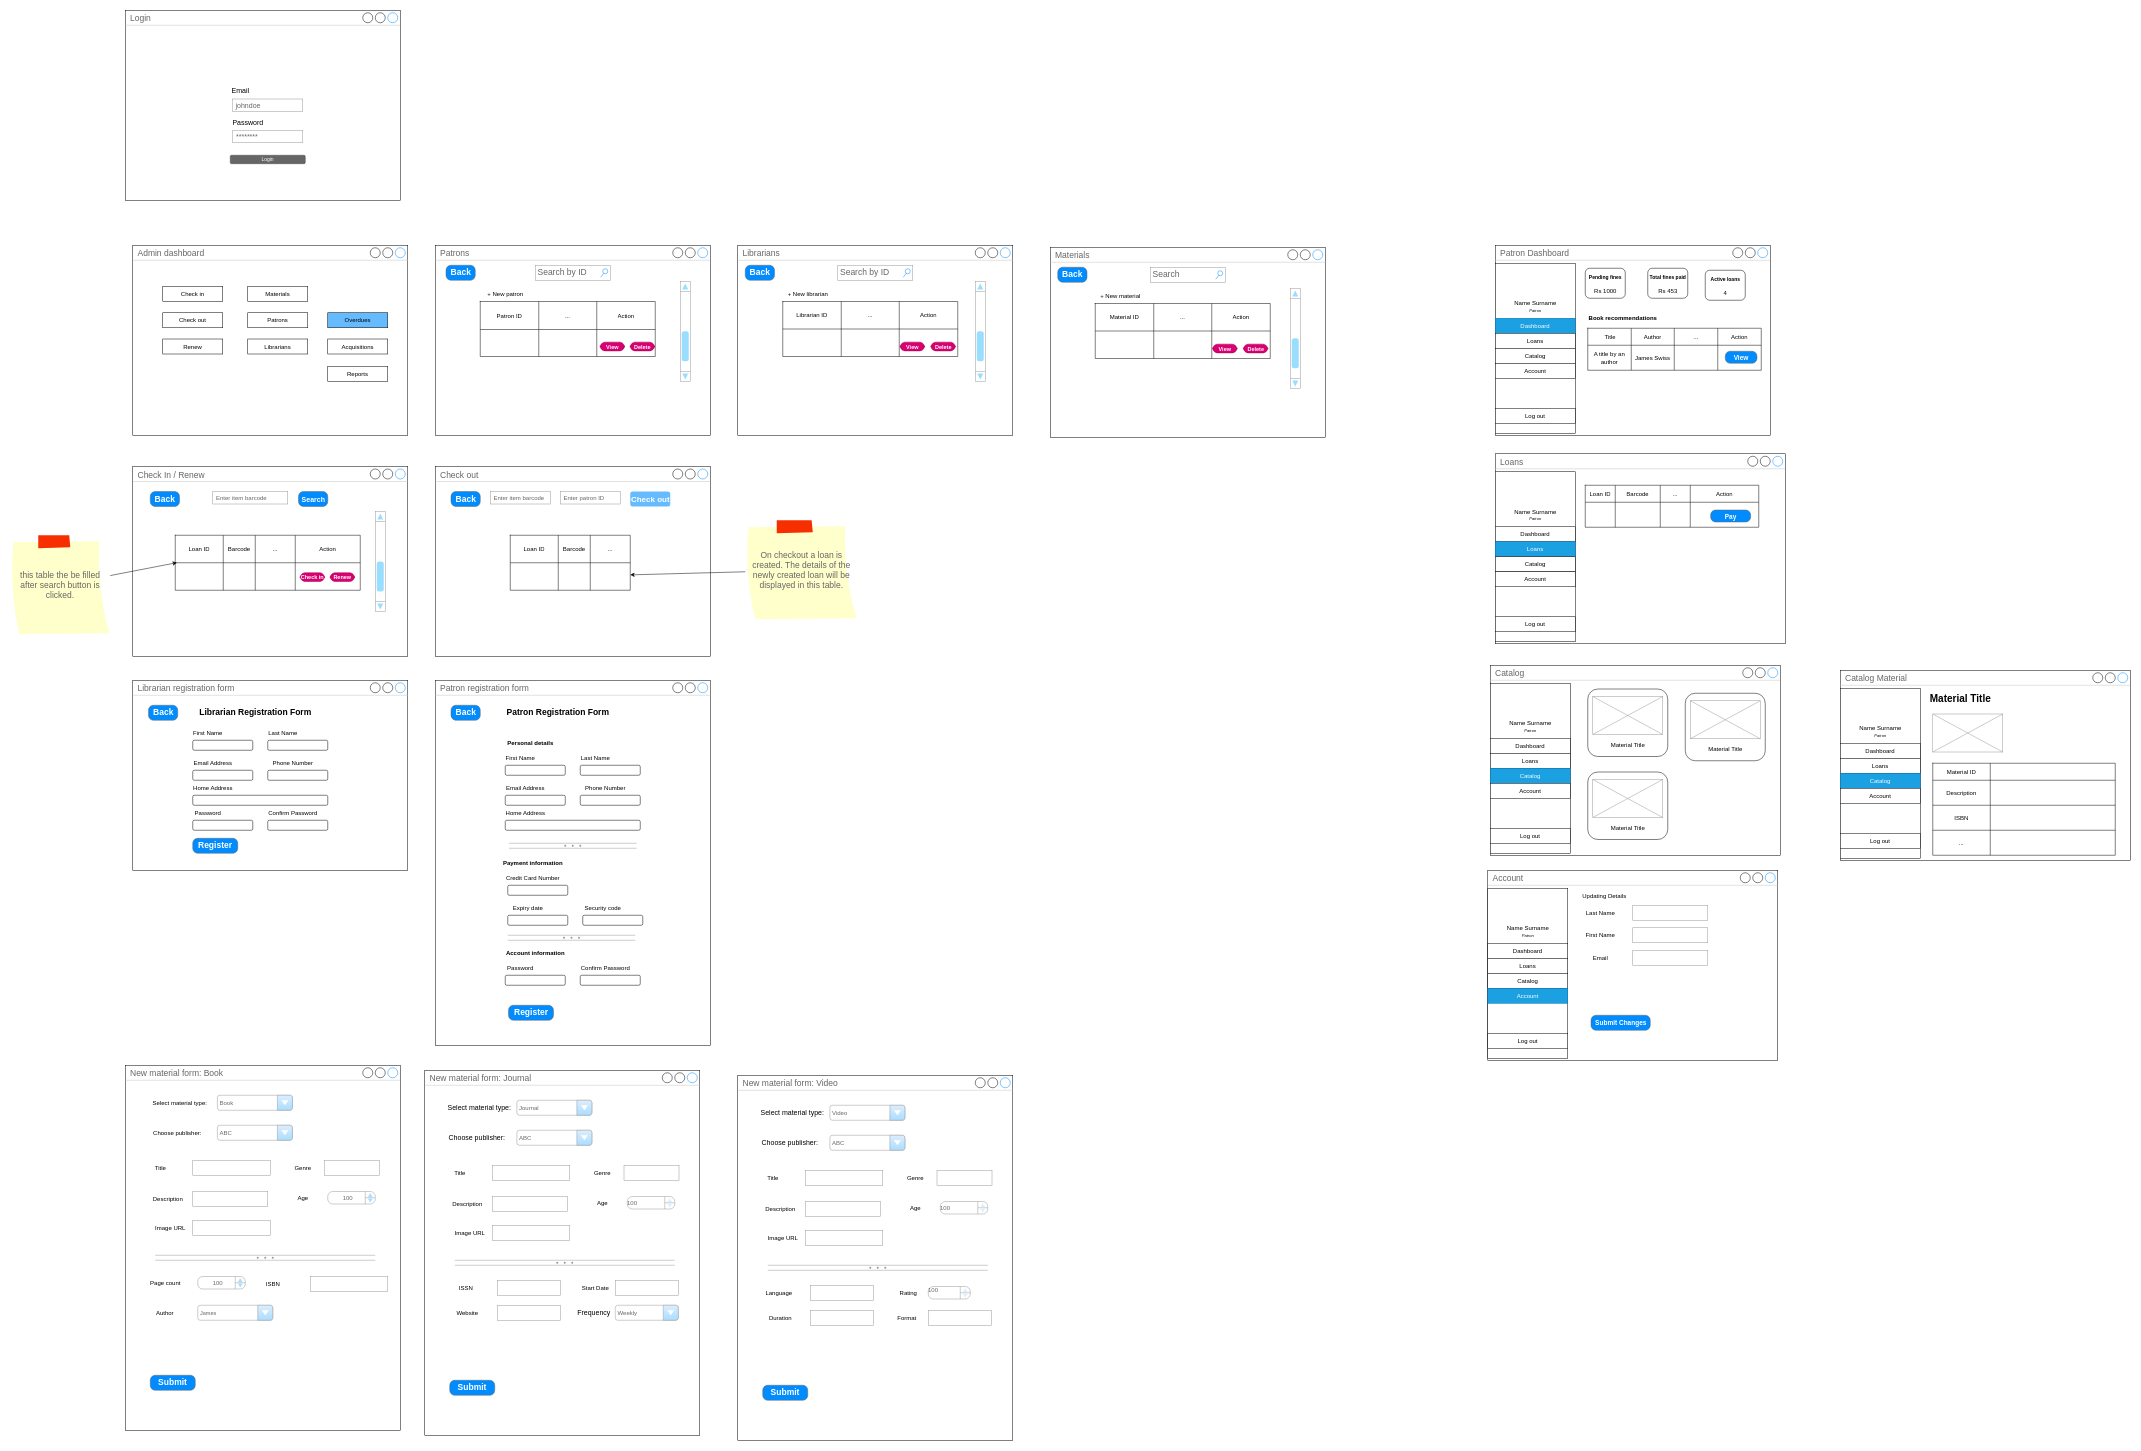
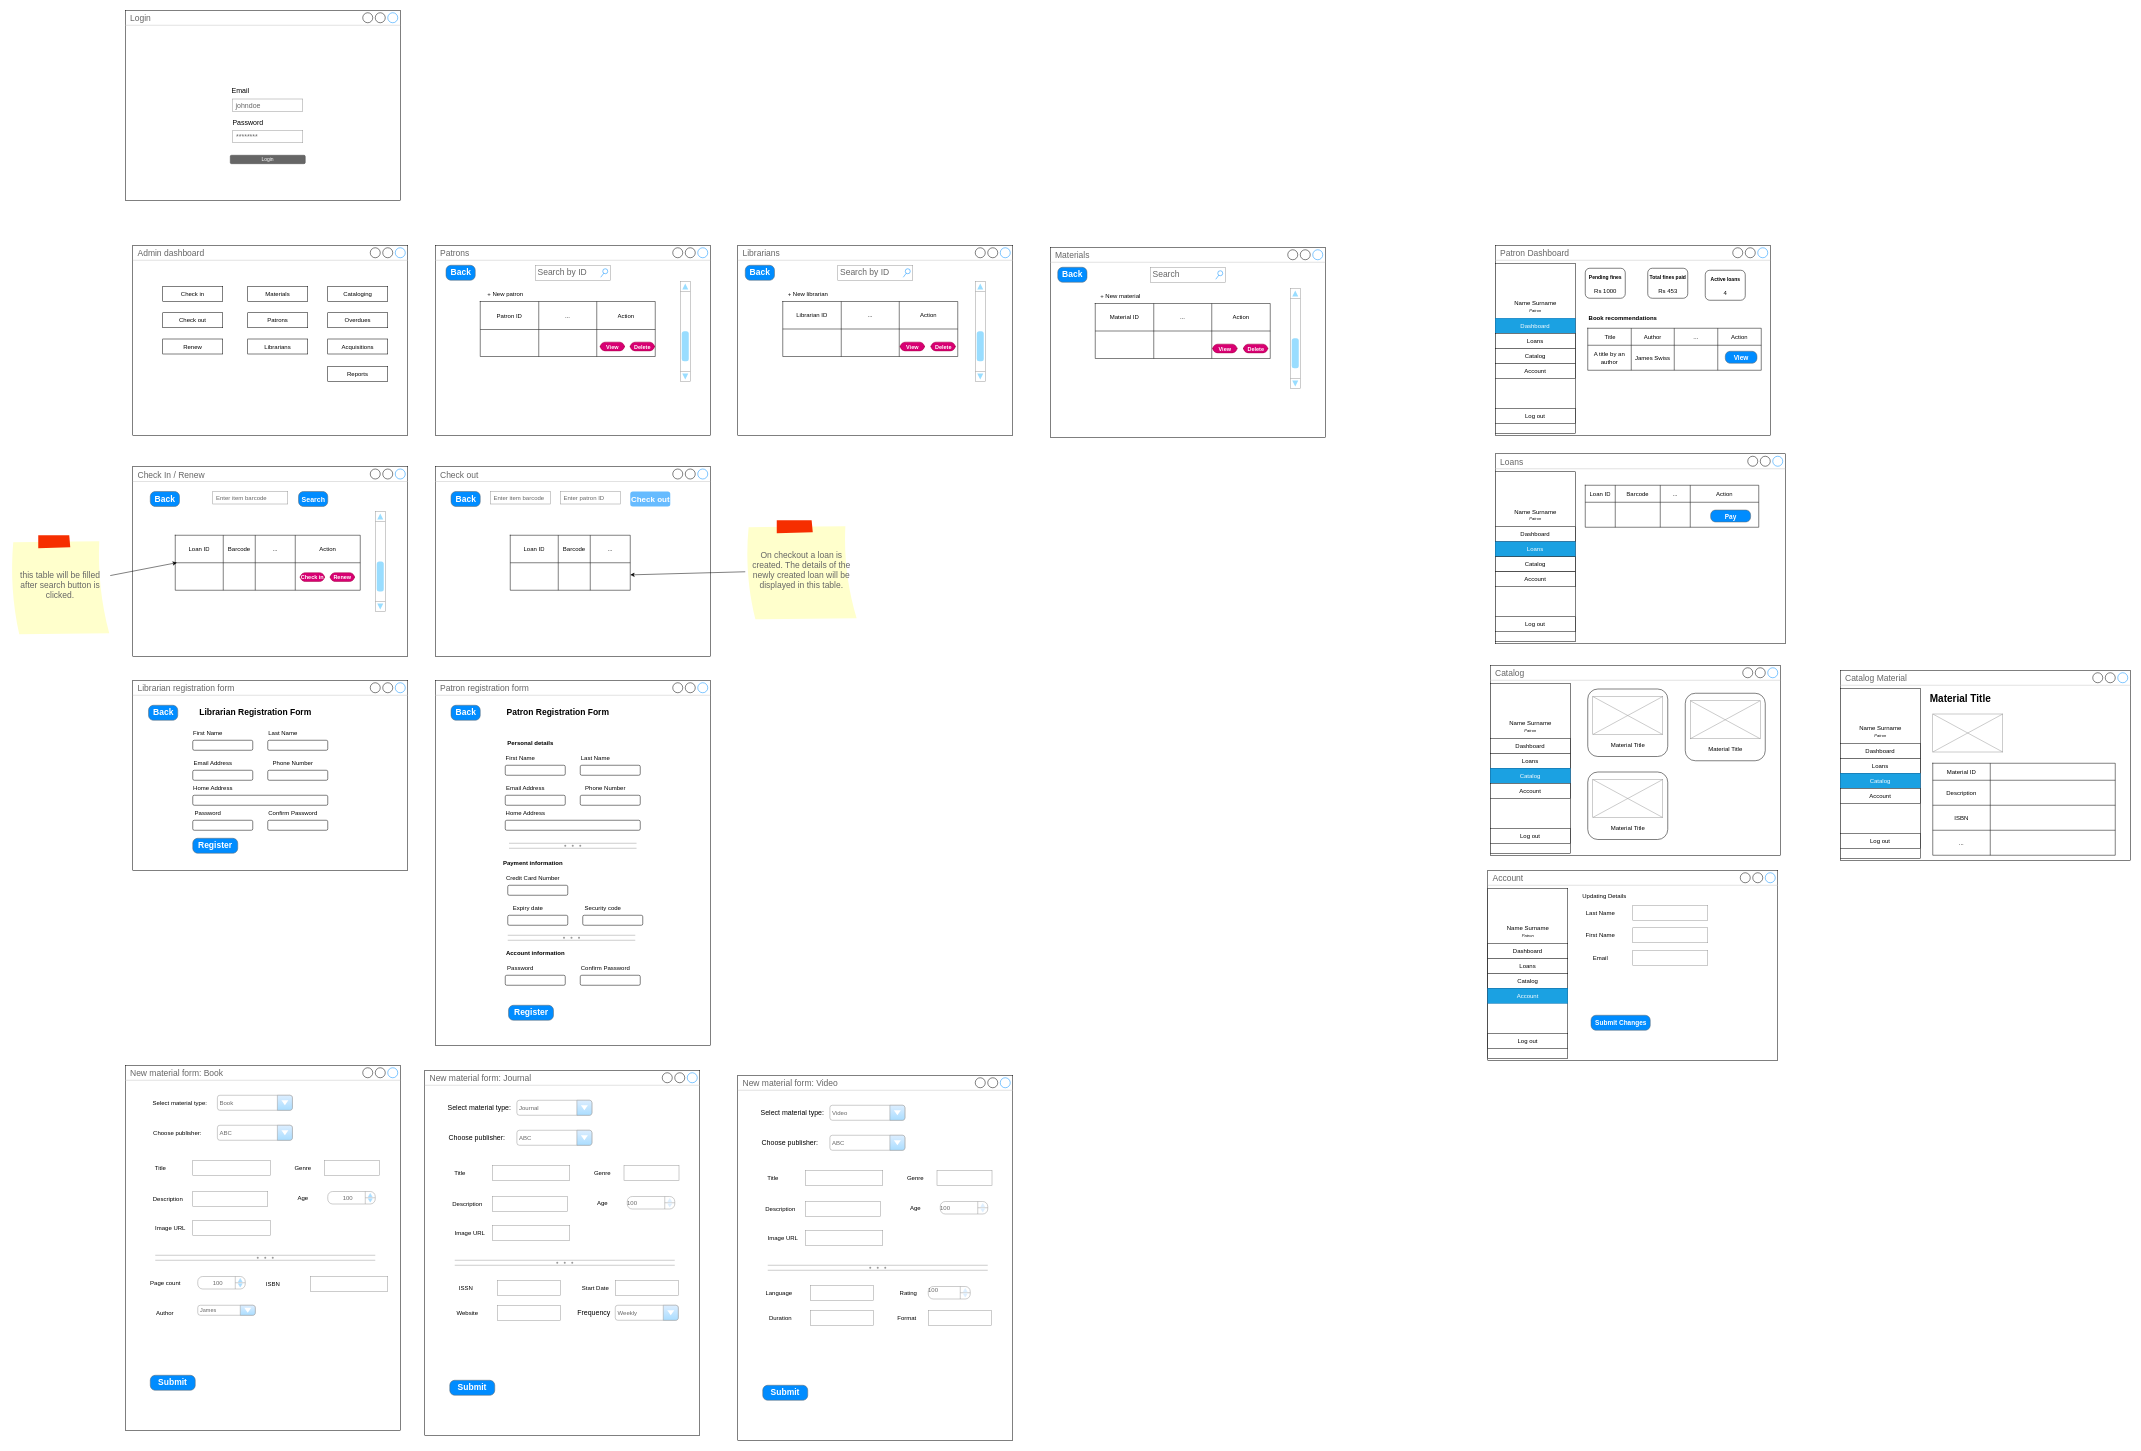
none -> (358, 294)
(358, 320) -> (358, 320)
(60, 585) -> (60, 585)
(235, 1313) -> (227, 1310)
